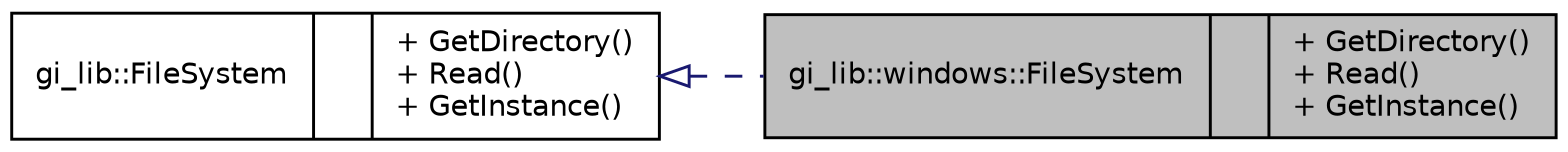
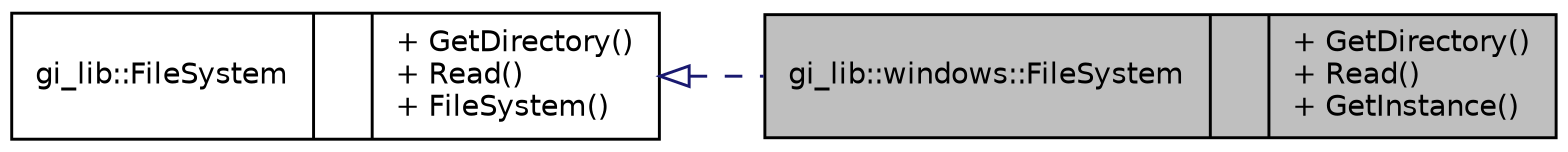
(510, 107) -> (503, 107)
